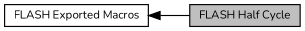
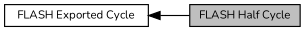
(76, 16) -> (76, 16)
